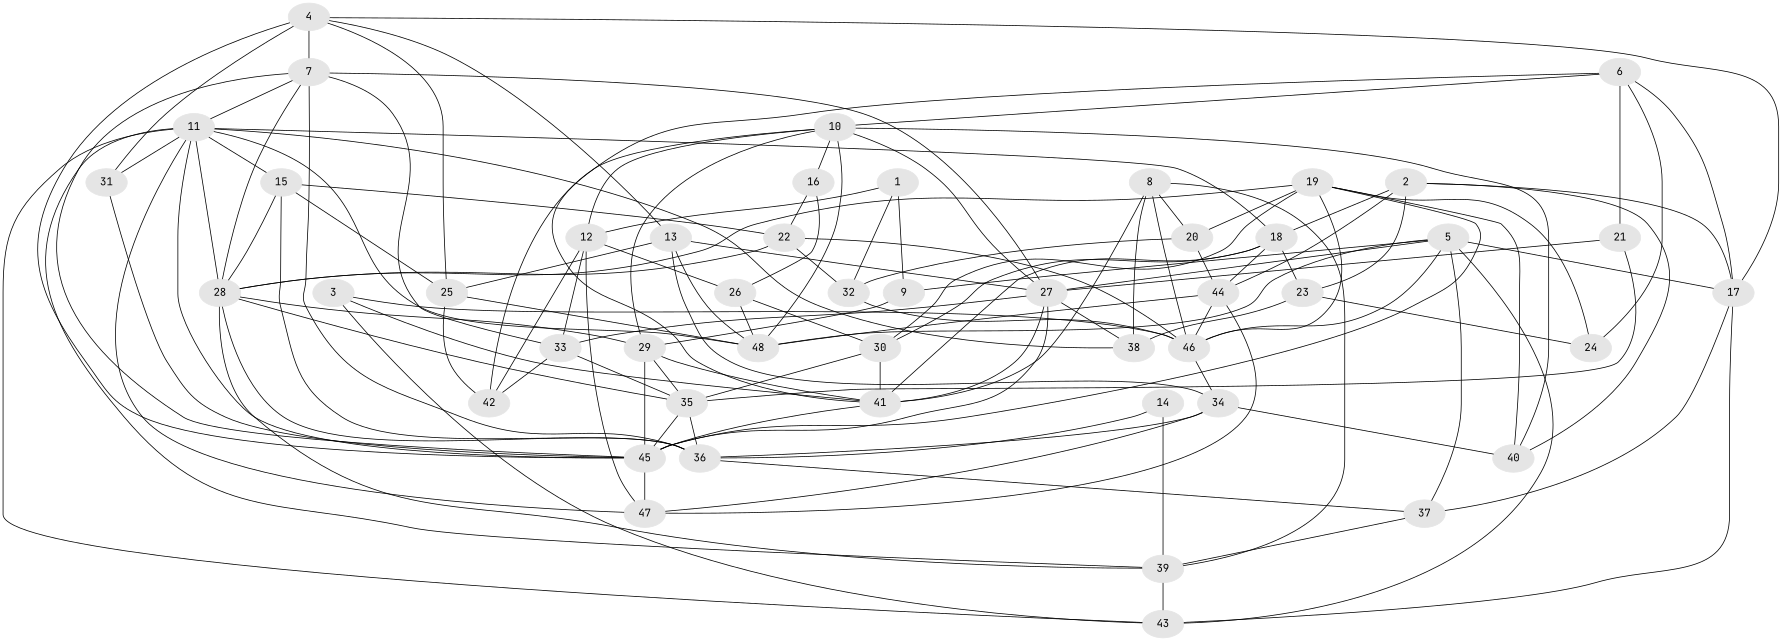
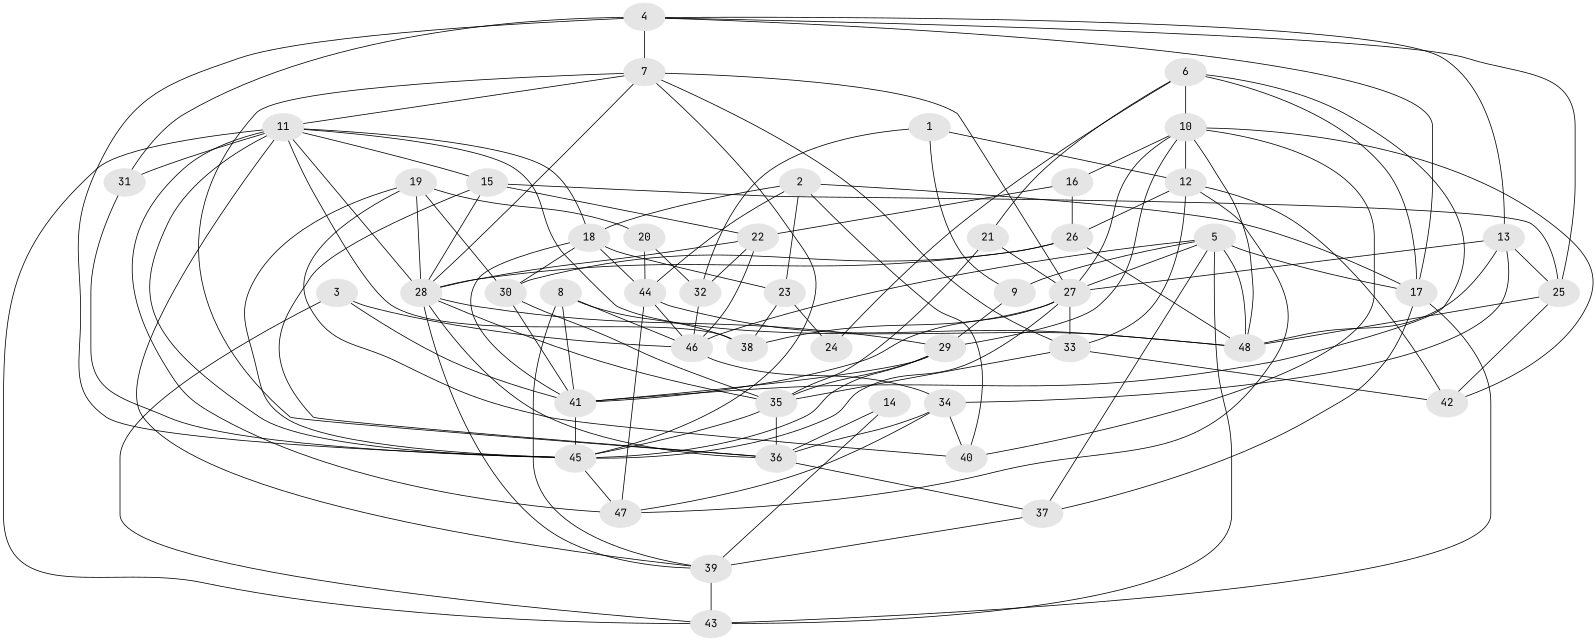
(1496, 205) -> none
(1171, 210) -> none
none -> (762, 265)
(1325, 312) -> none
